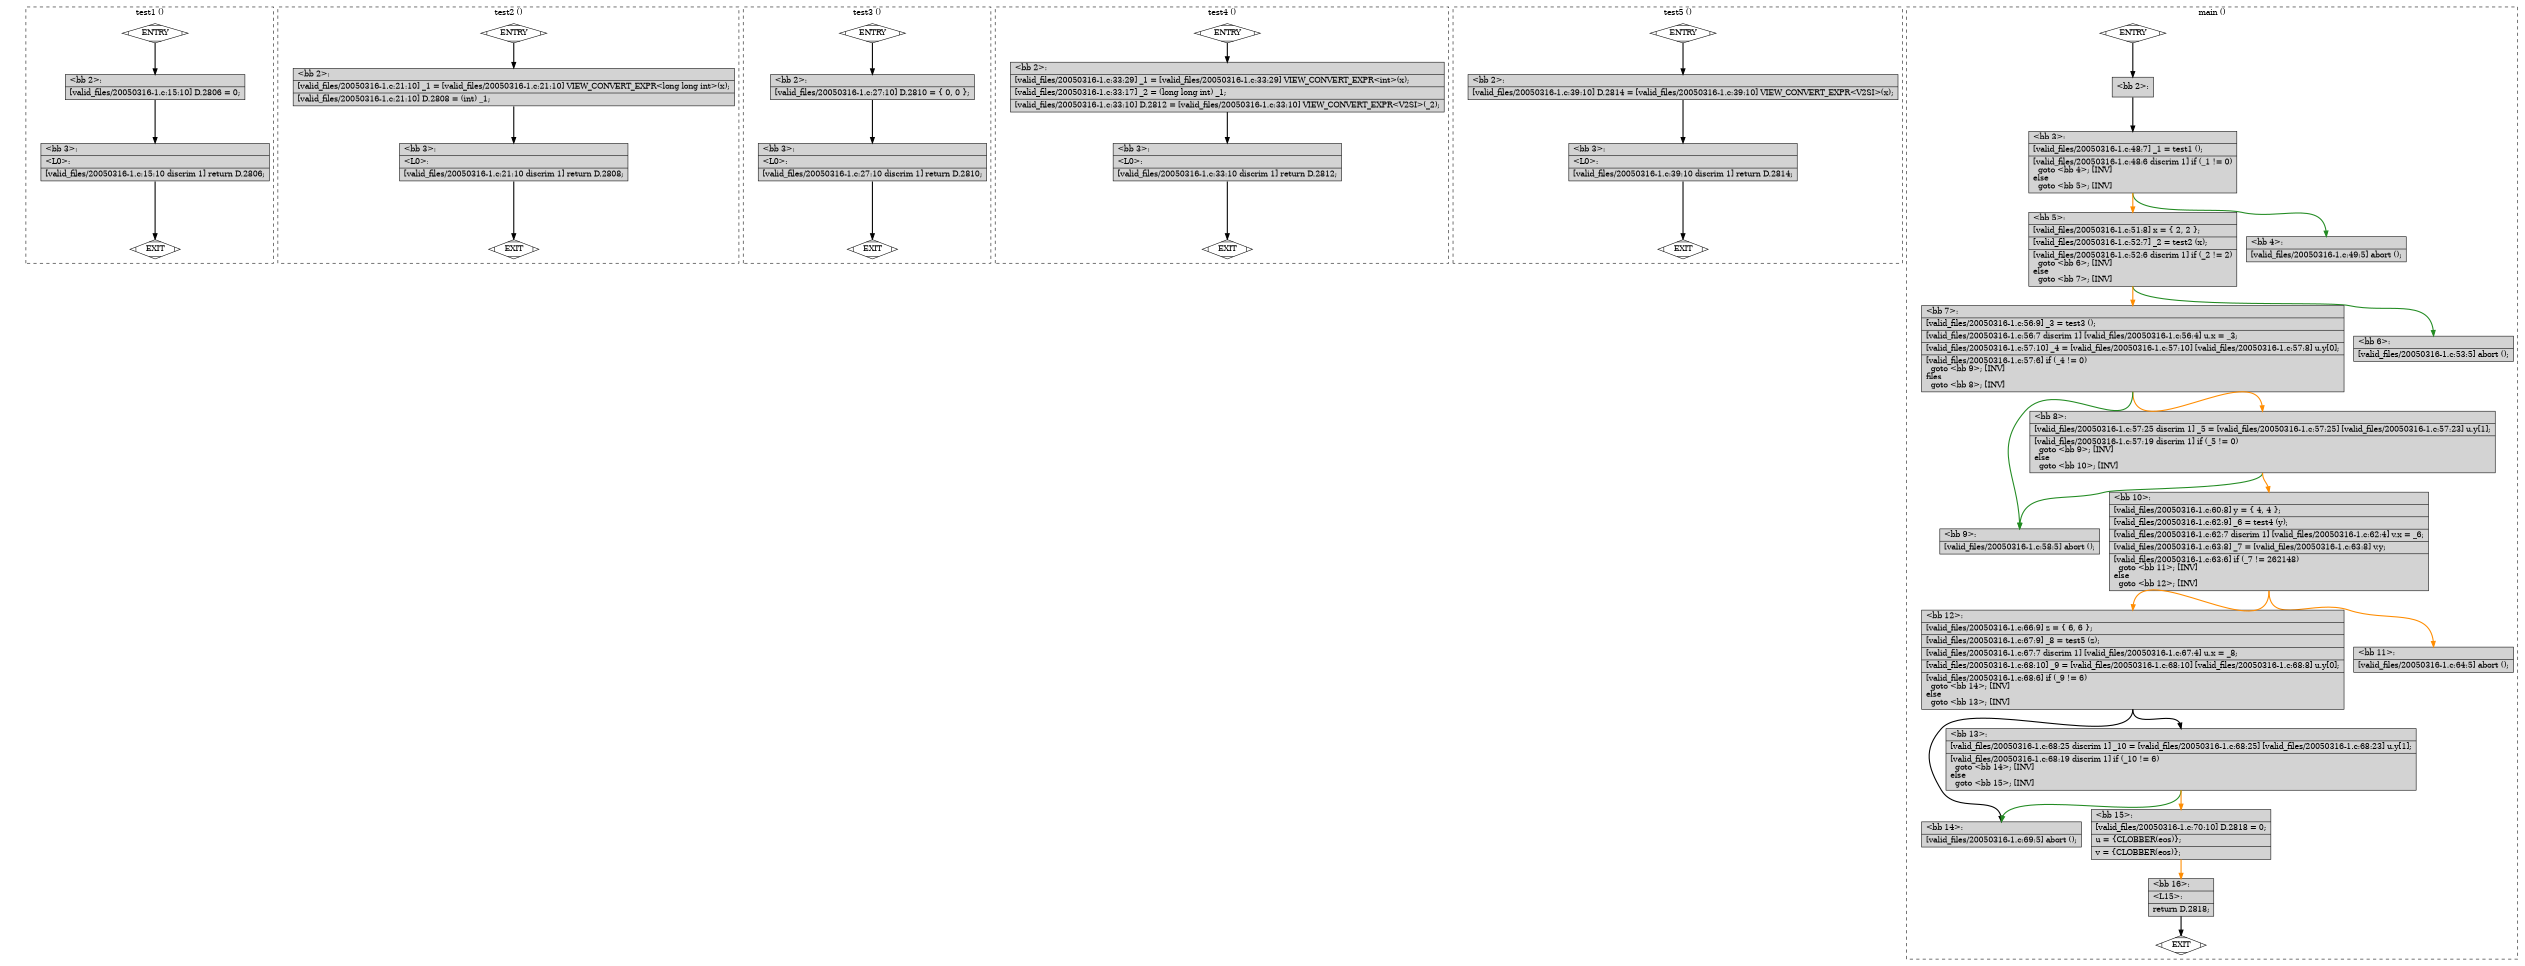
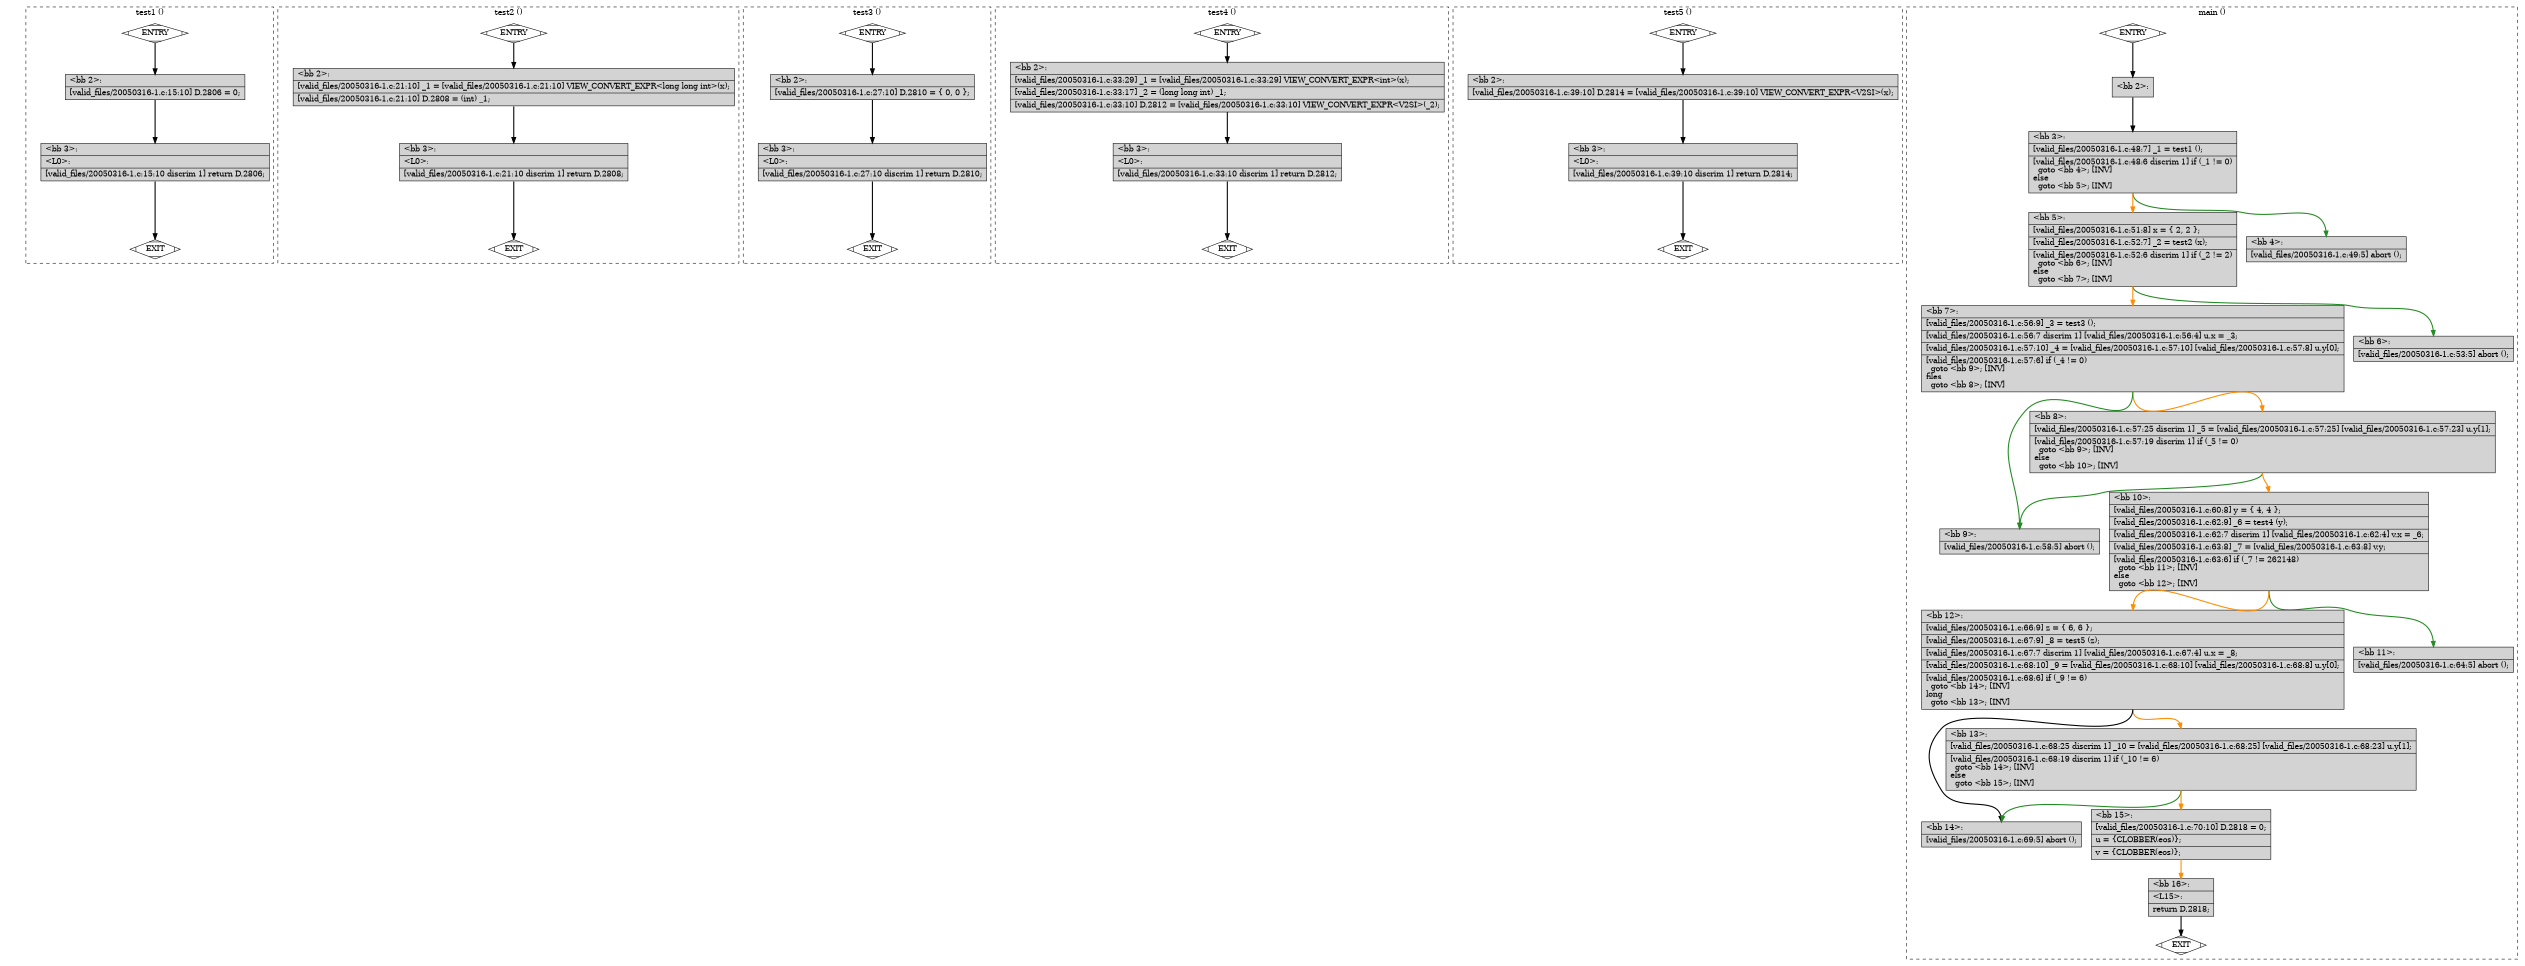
(2351, 611) -> (2351, 611)
(1934, 695) -> (1934, 695)
(2154, 719) -> (2154, 719)
